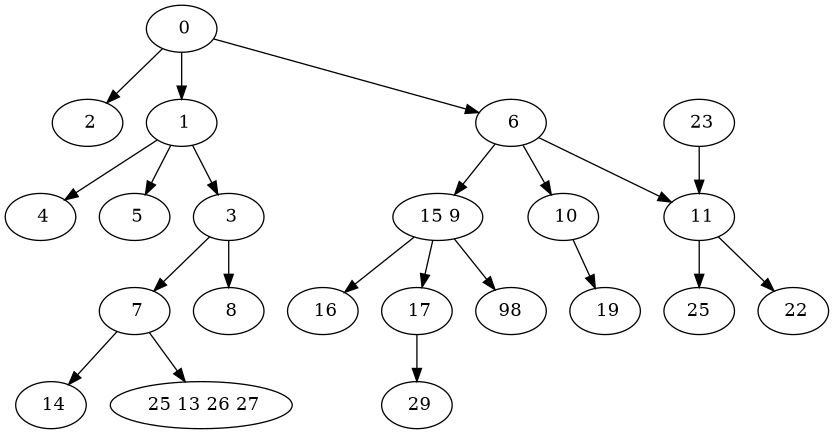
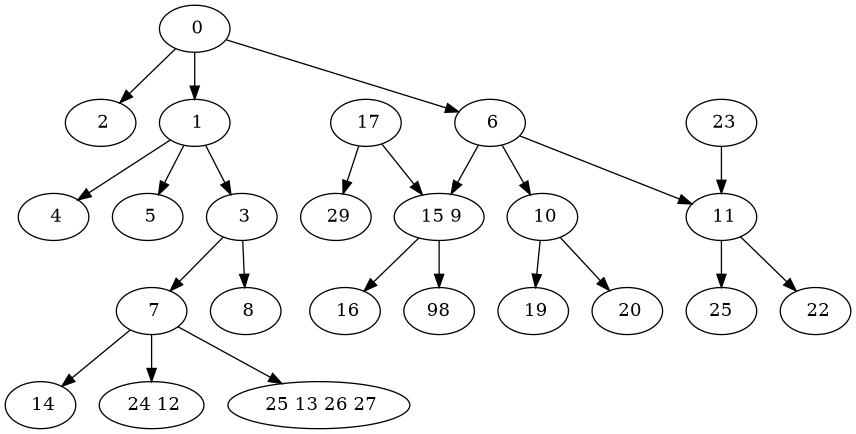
(429, 257) -> (398, 164)
none -> (627, 311)
none -> (152, 405)
